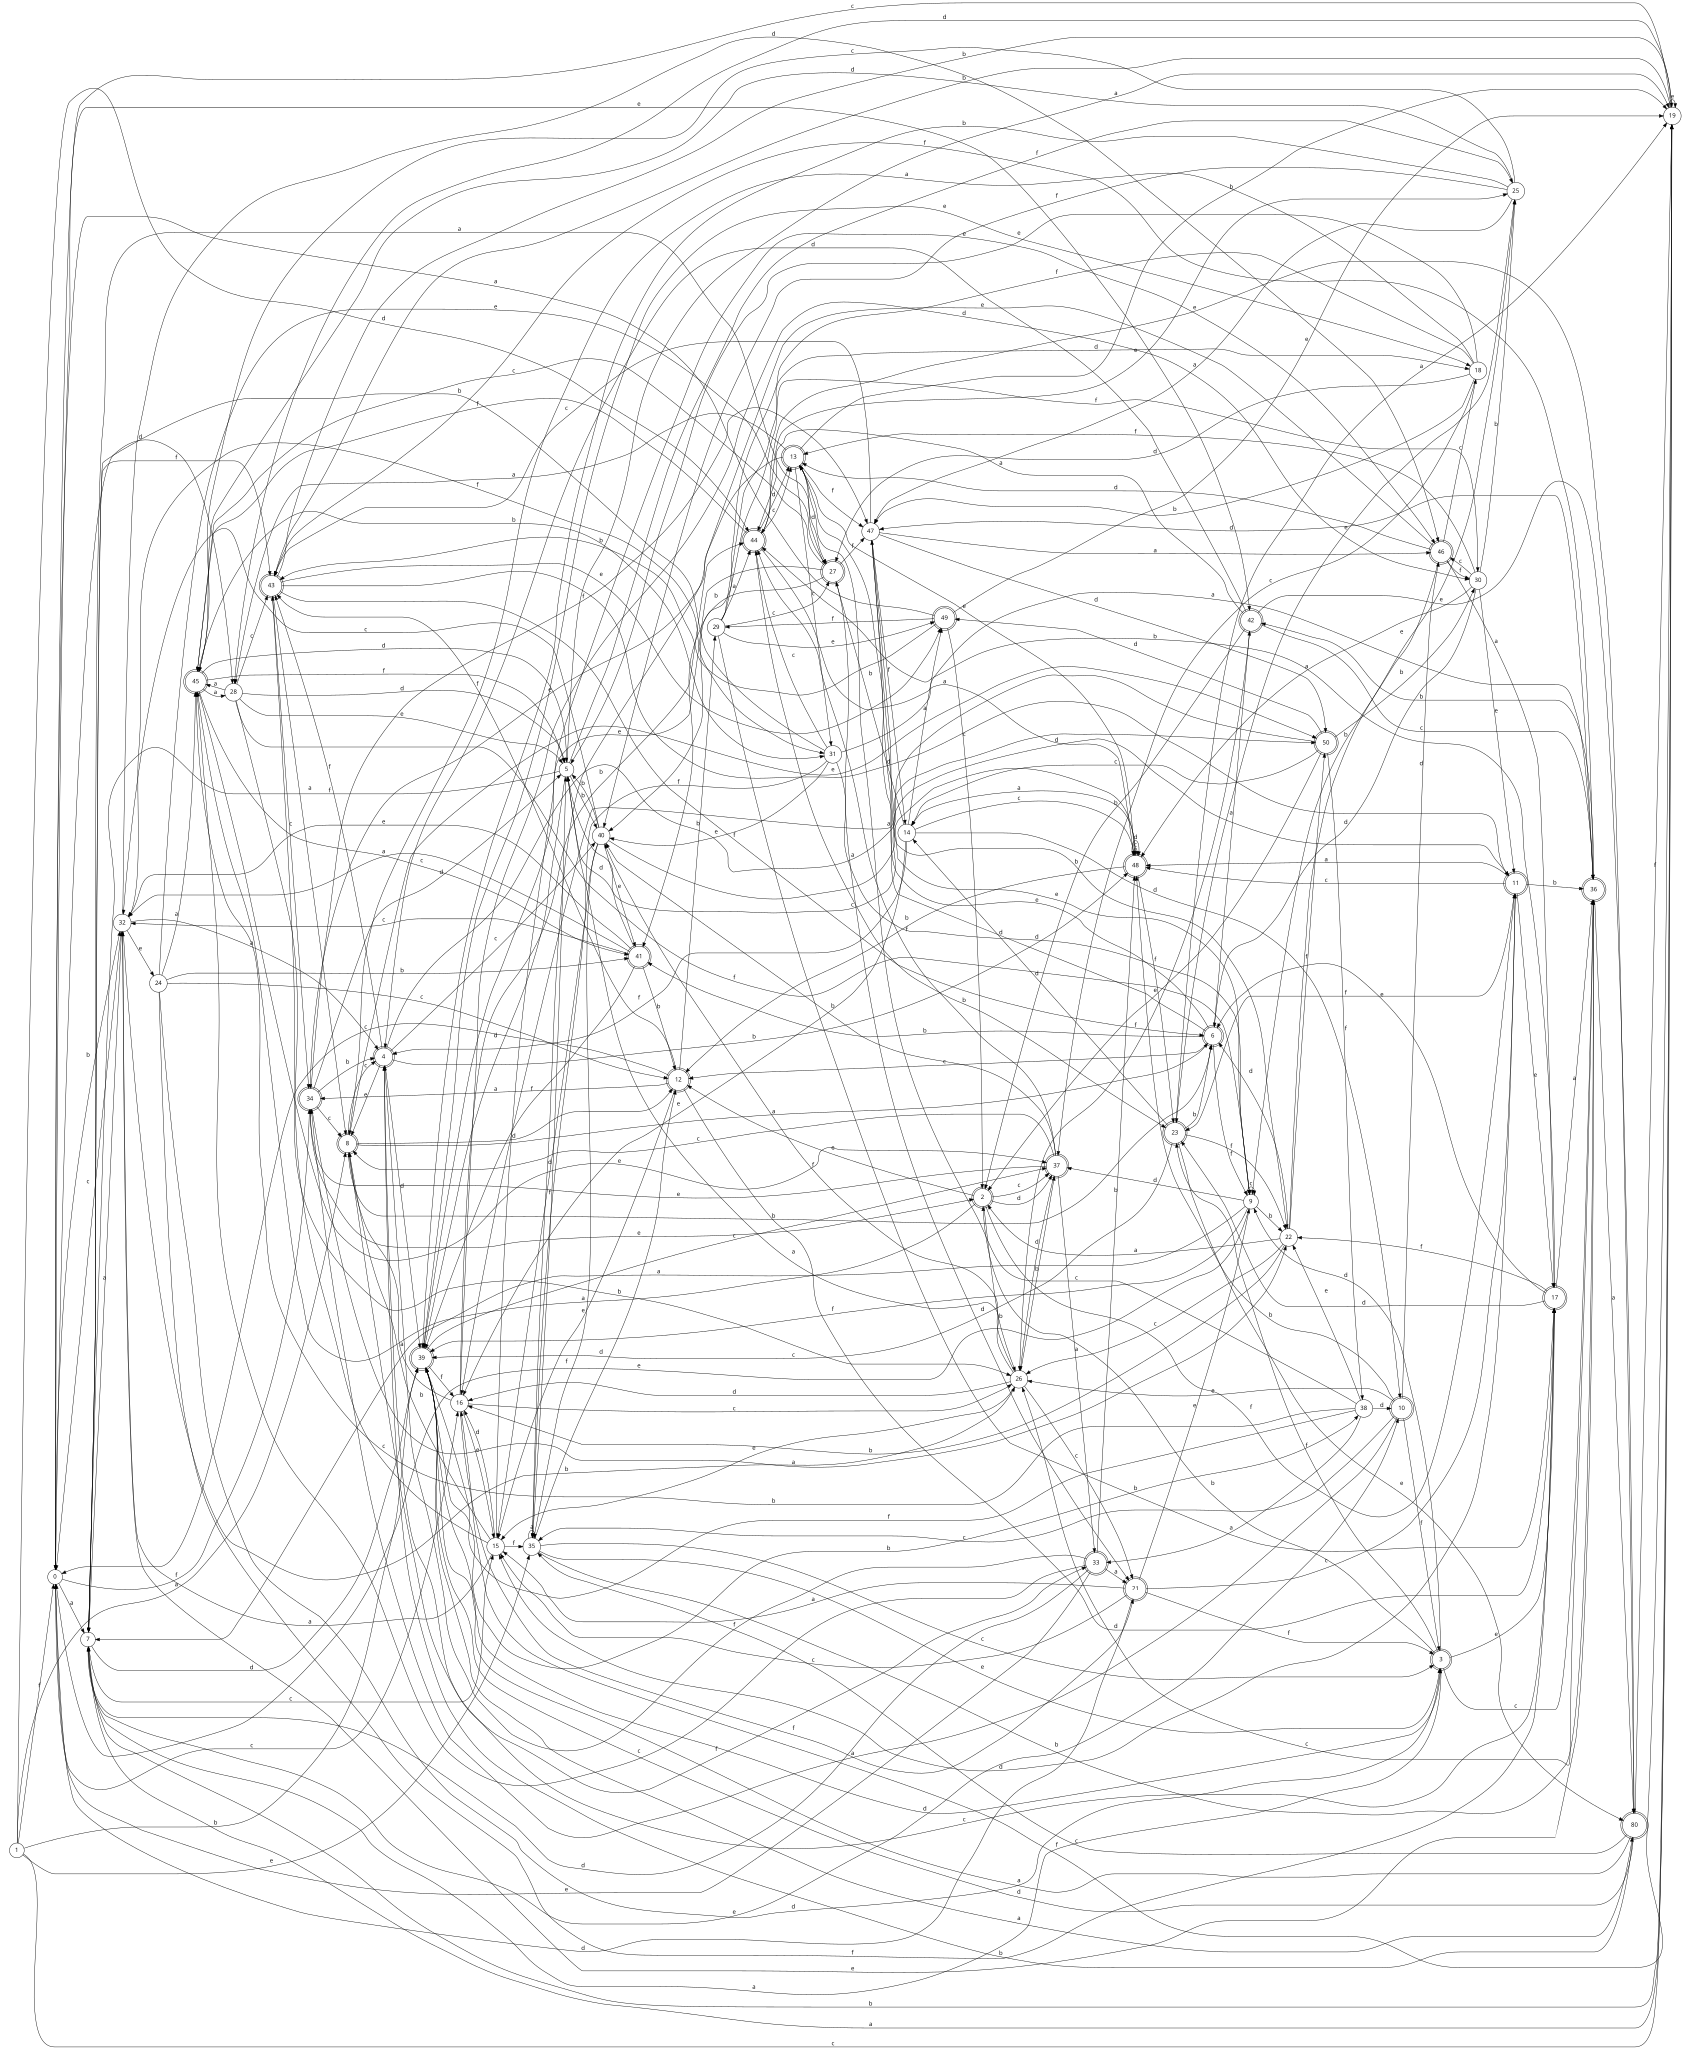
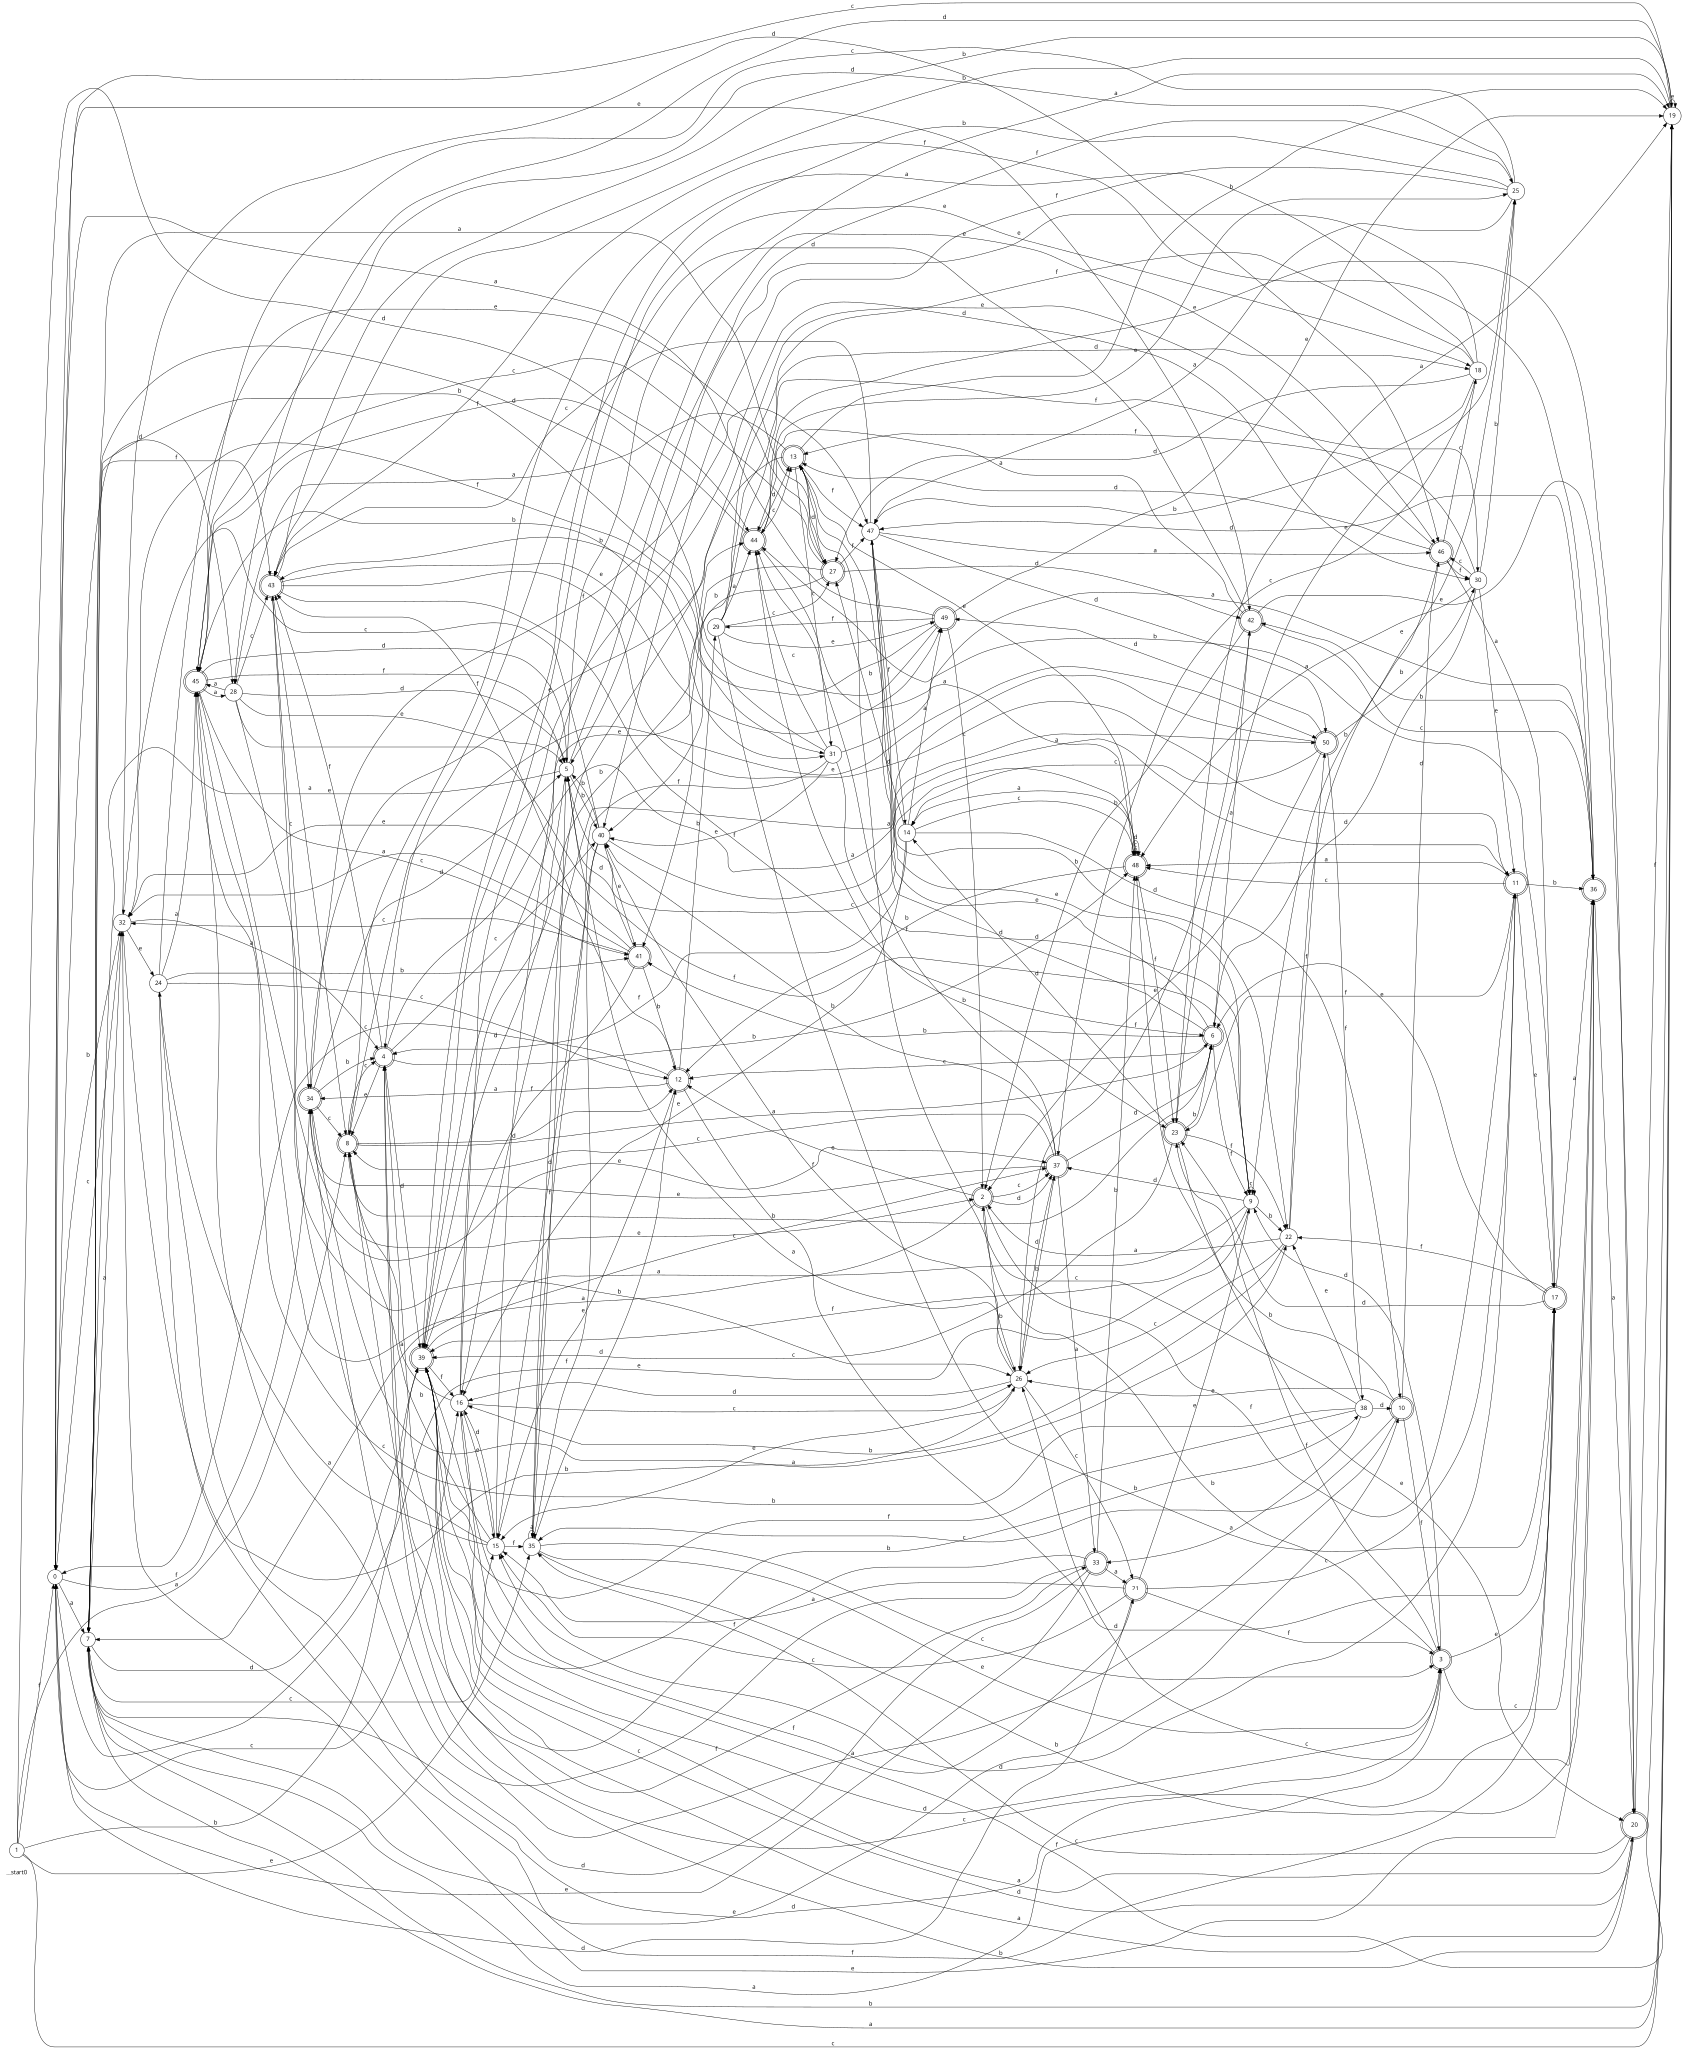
none -> (105, 453)
(1057, 740) -> (1057, 740)
(329, 791) -> (329, 791)
(894, 1105) -> (1044, 567)
(1271, 1132) -> (1149, 1114)
(140, 1546) -> (249, 1344)
(1635, 1825) -> (1635, 1825)
none -> (17, 1873)
